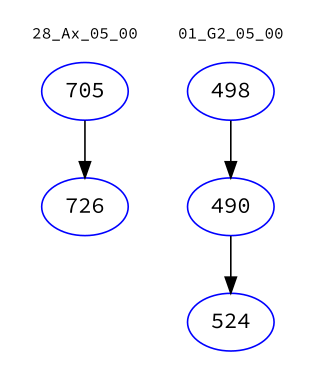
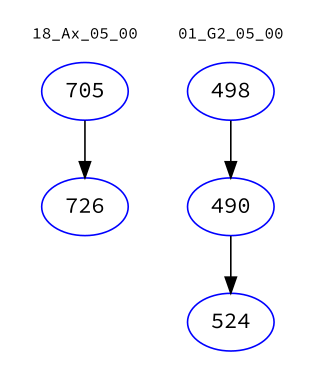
(86, 34) -> (86, 34)
